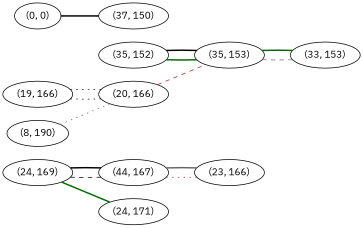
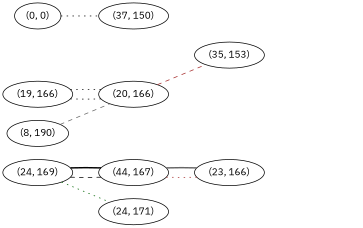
(80, 16) -> (80, 16)
(134, 55) -> none
(325, 55) -> none
(85, 114) -> (85, 114)
(86, 192) -> (86, 192)
